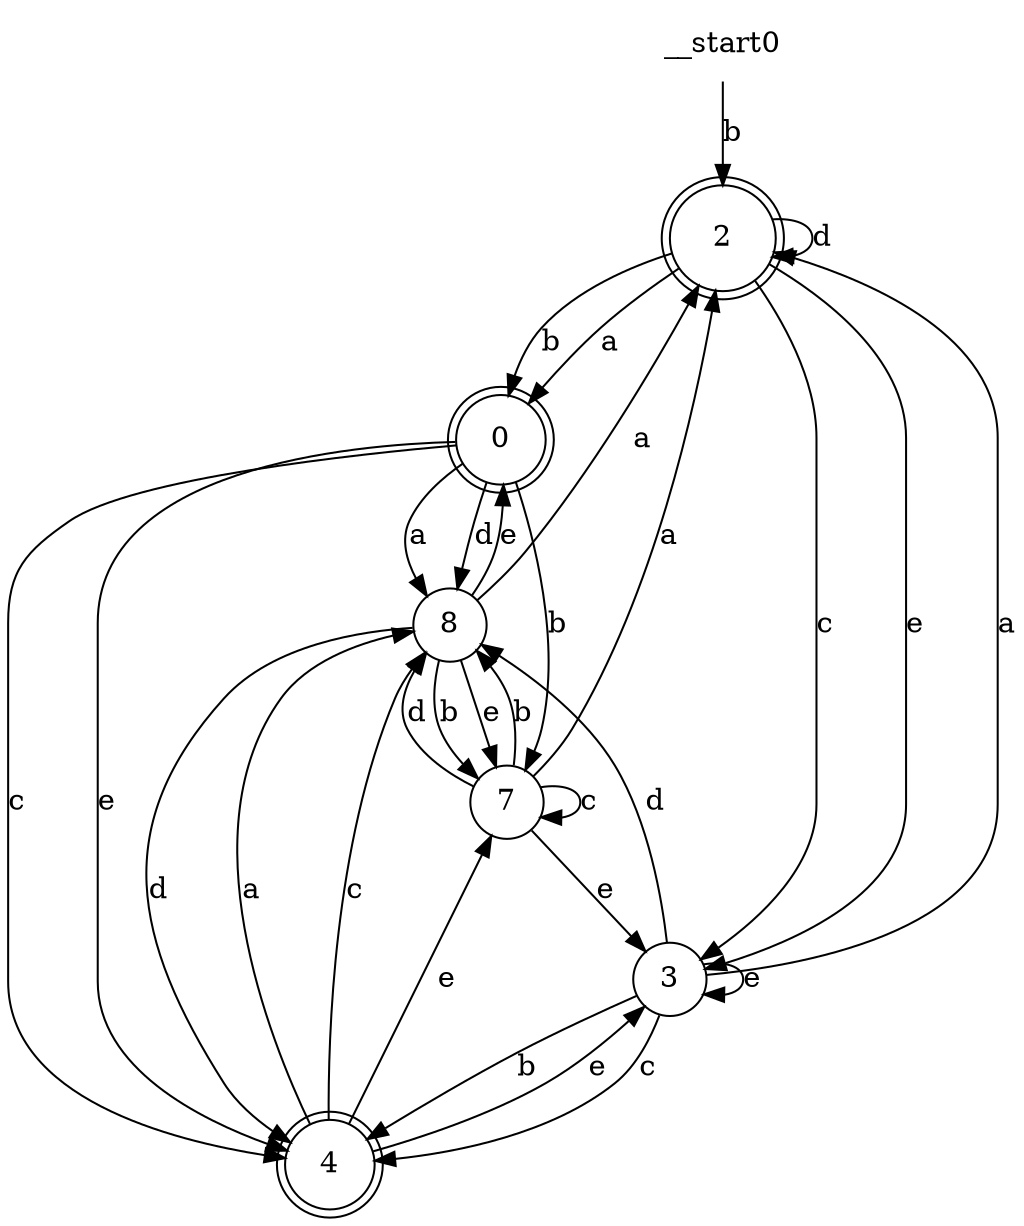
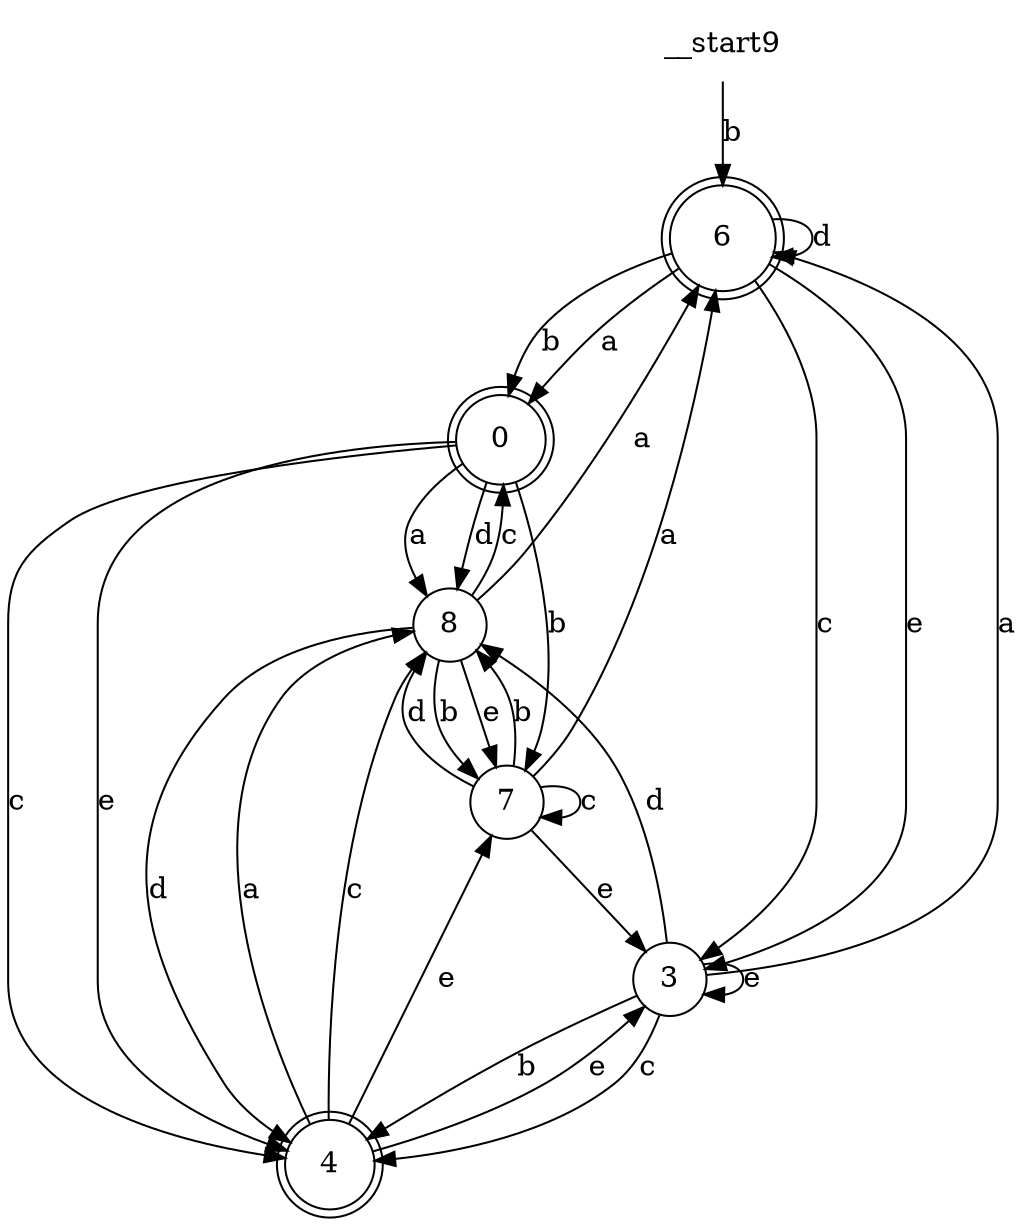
(723, 45) -> (723, 45)
(723, 238) -> (723, 238)
(509, 537) -> (509, 537)
